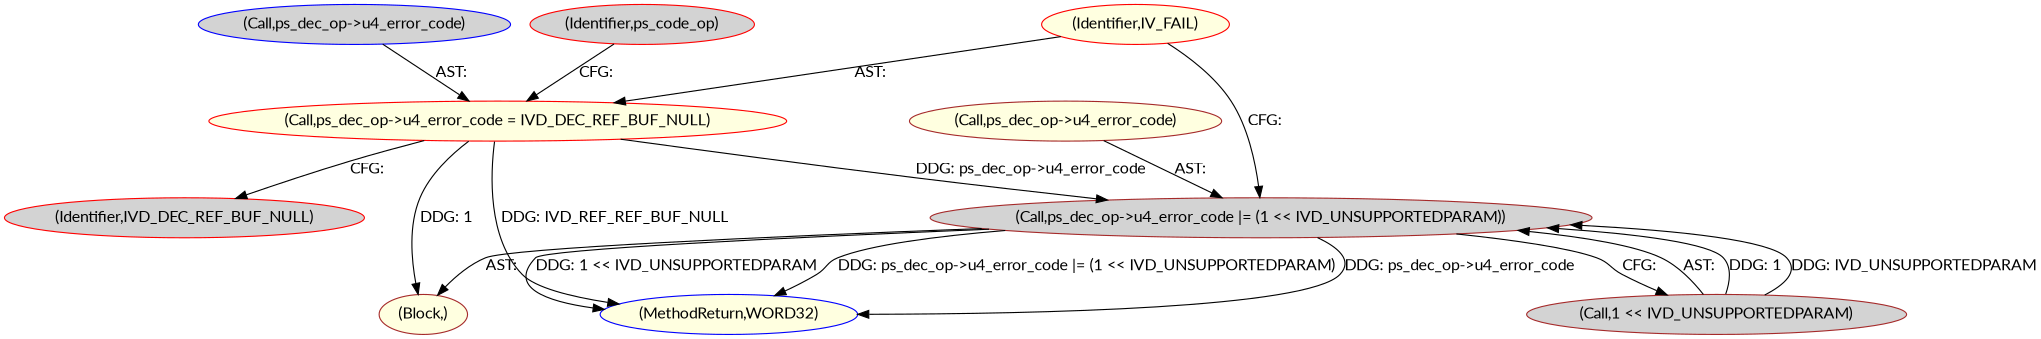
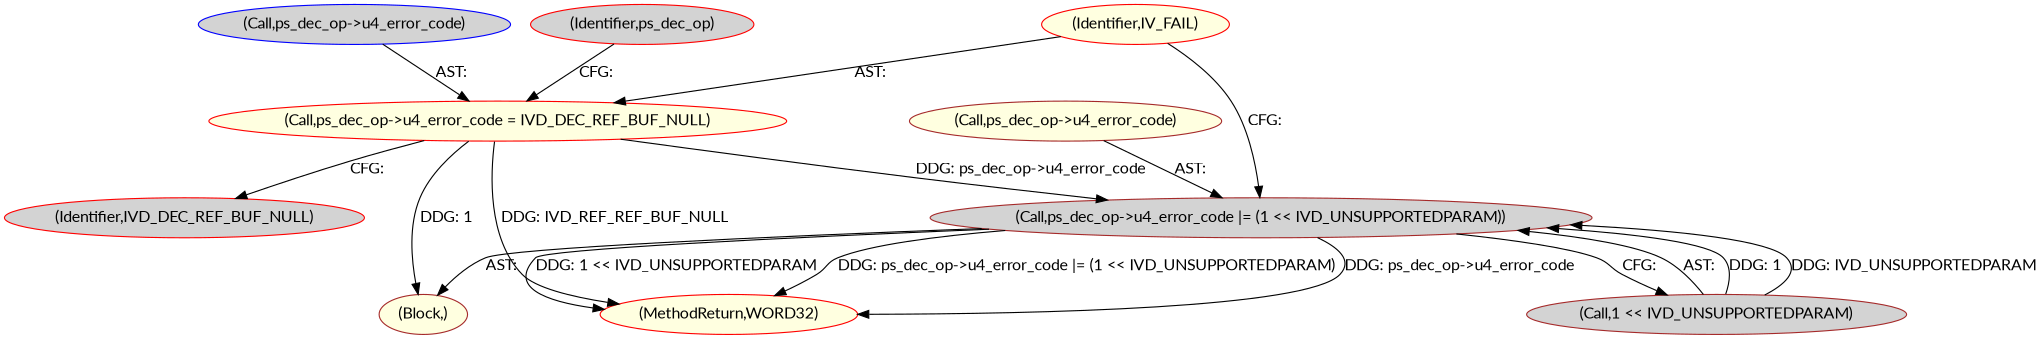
(642, 24) -> (642, 24)
(729, 314) -> (729, 314)
